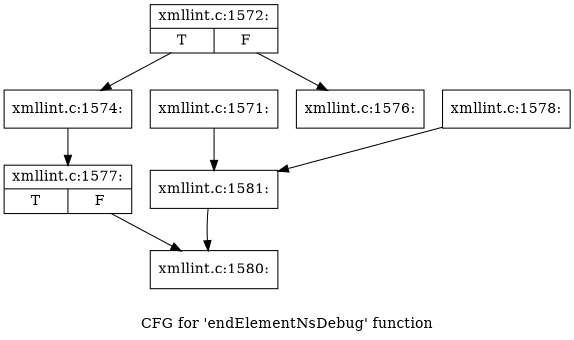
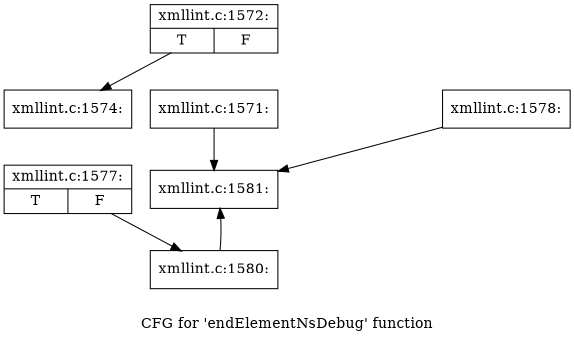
(360, 109) -> none
(68, 142) -> none
(207, 224) -> (221, 235)
